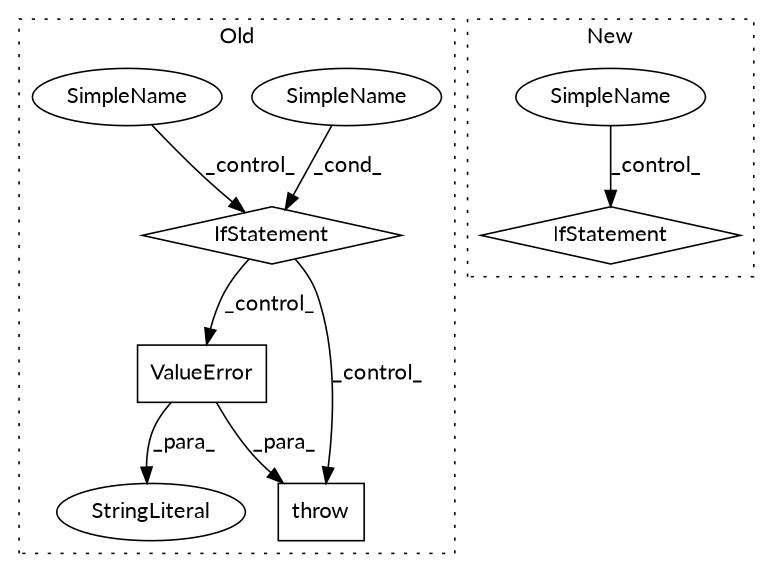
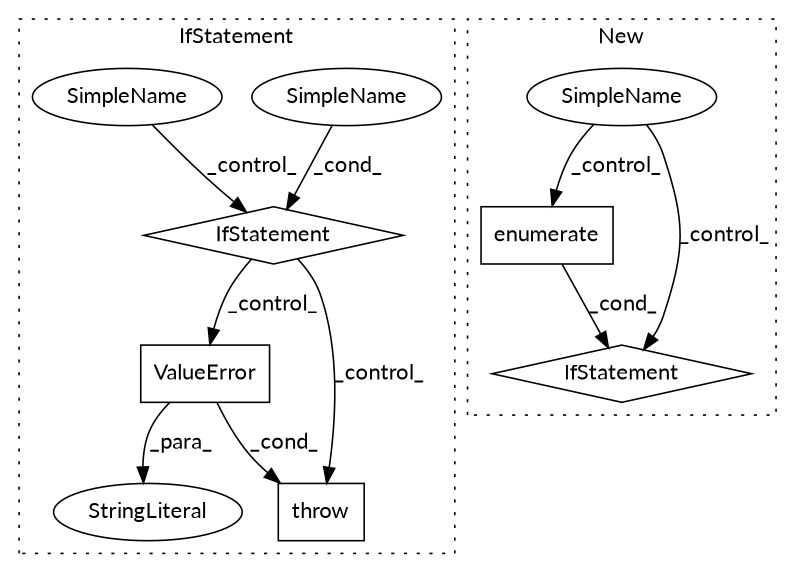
(237, 37) -> (237, 37)
none -> (547, 235)
(285, 443) -> (285, 443)
